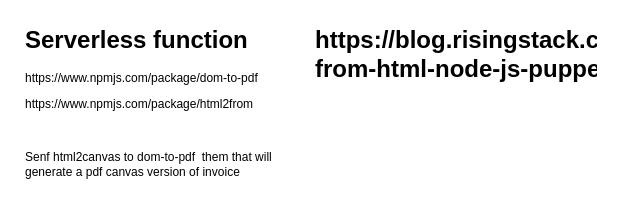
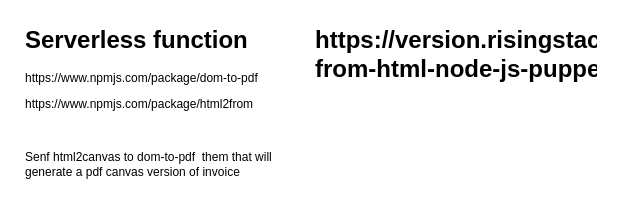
(457, 25) -> (457, 25)
